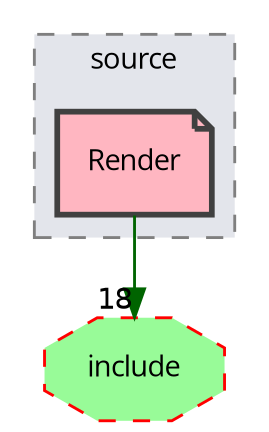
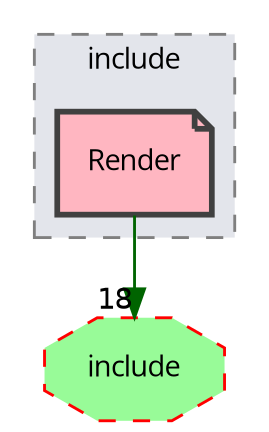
(135, 62) -> (135, 62)
